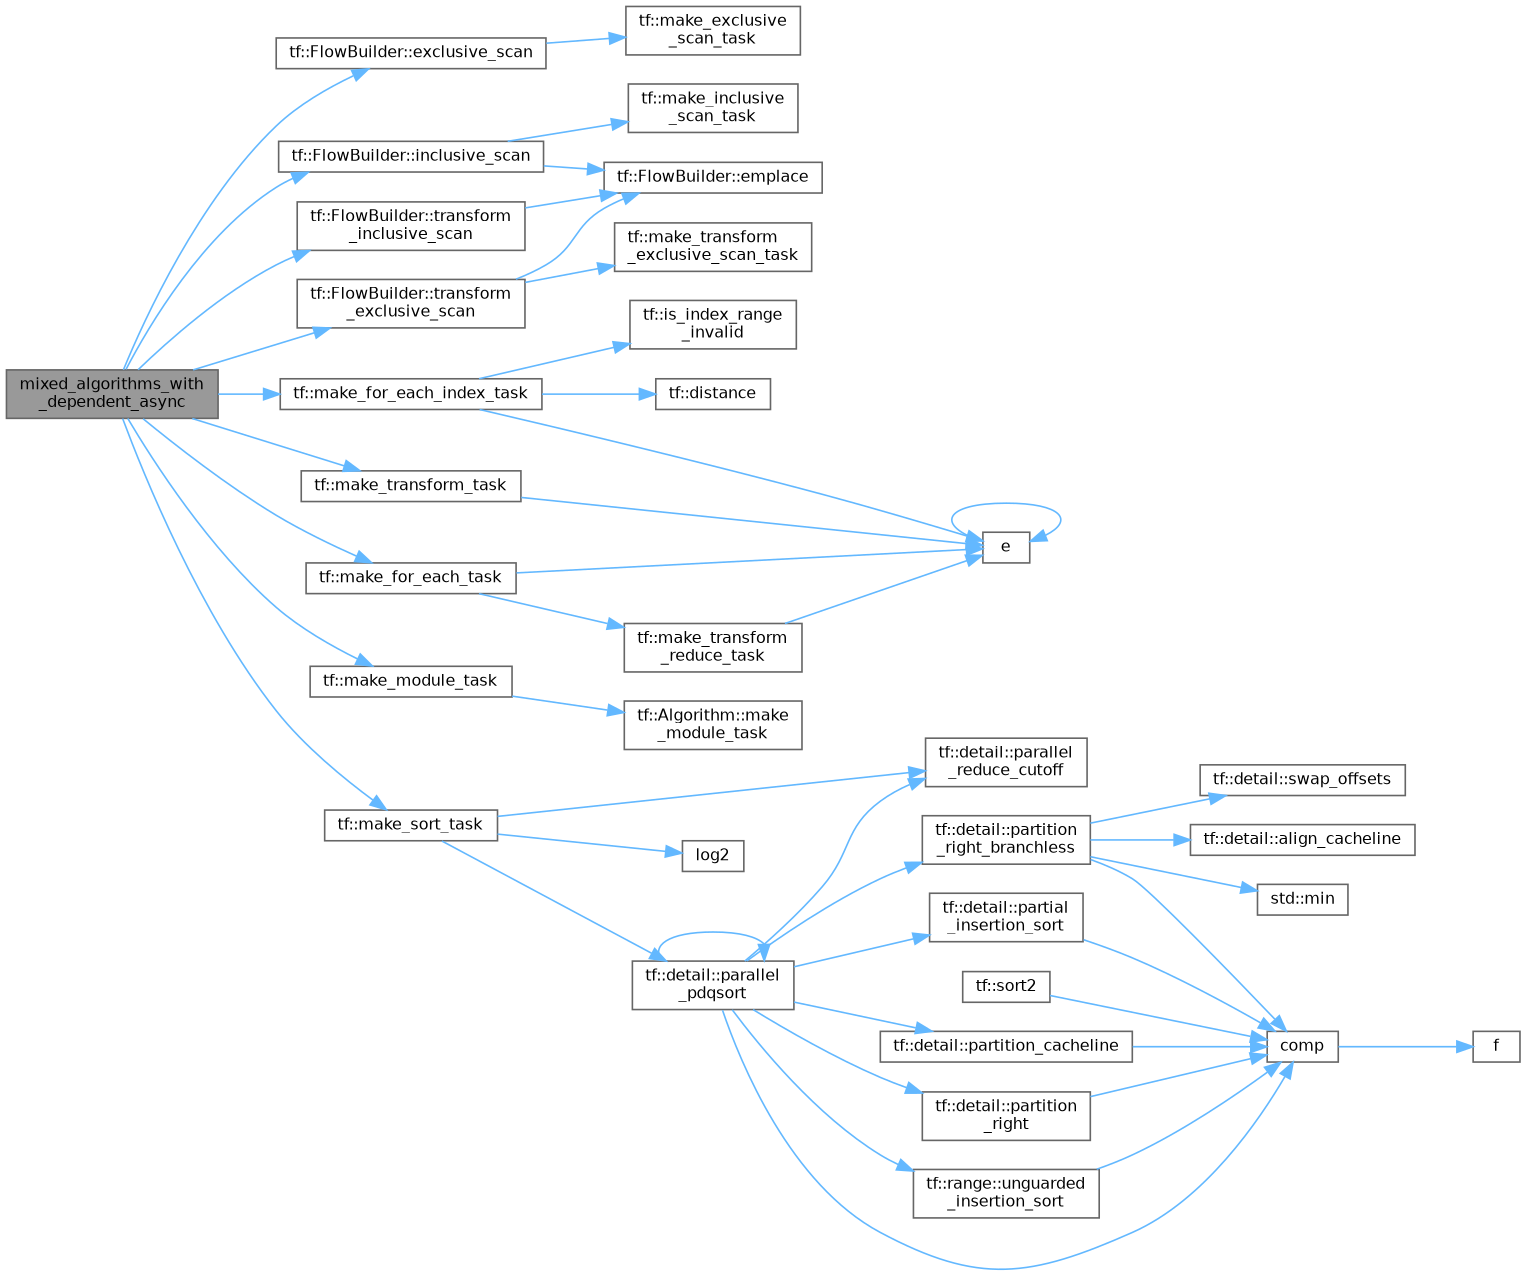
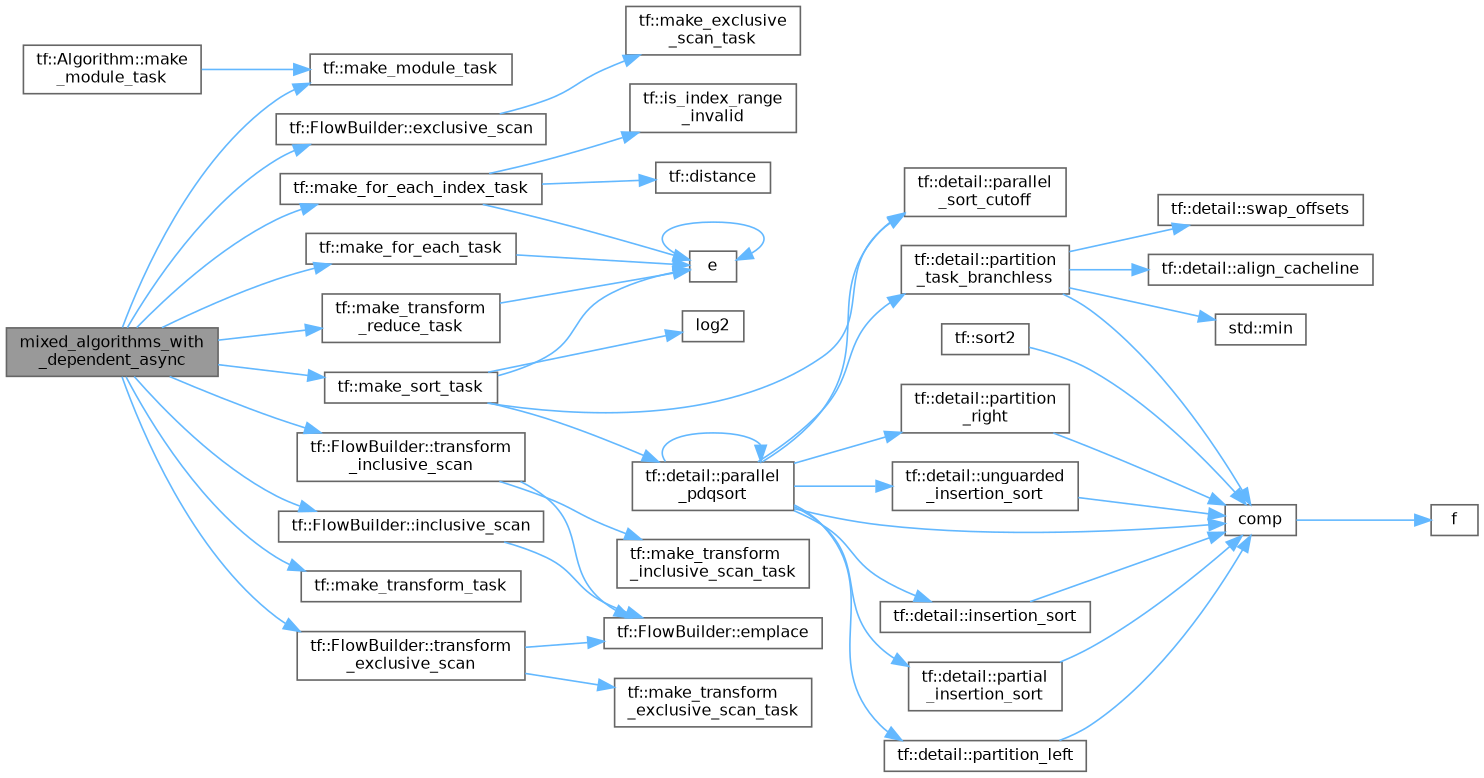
(713, 108) -> none
(744, 521) -> (582, 318)
none -> (713, 564)
(543, 609) -> (262, 335)
none -> (985, 617)
(560, 703) -> (248, 69)
(1006, 762) -> (985, 192)
(1006, 840) -> (985, 270)
(1006, 1047) -> (985, 756)
(1006, 1194) -> (985, 486)
